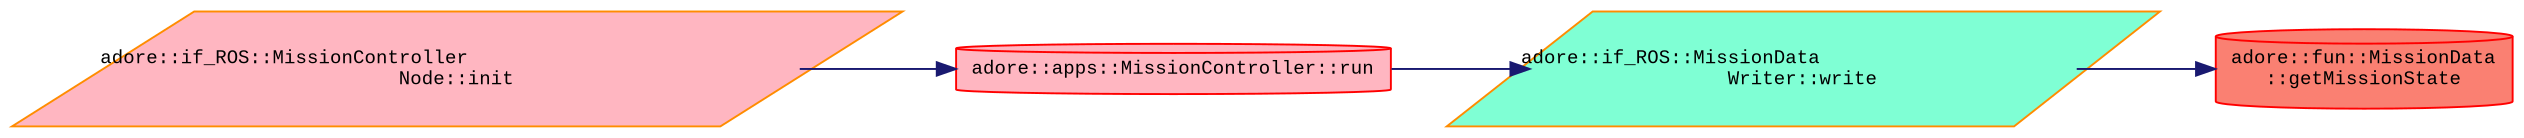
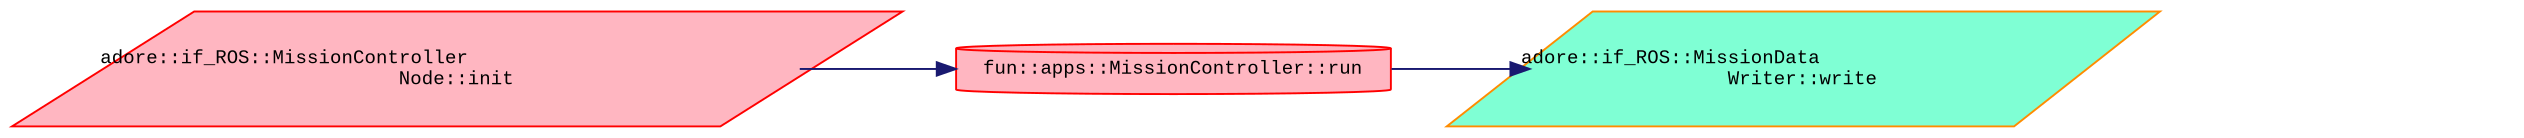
(457, 69) -> (457, 69)
(1173, 69) -> (1173, 69)
(2364, 69) -> none
